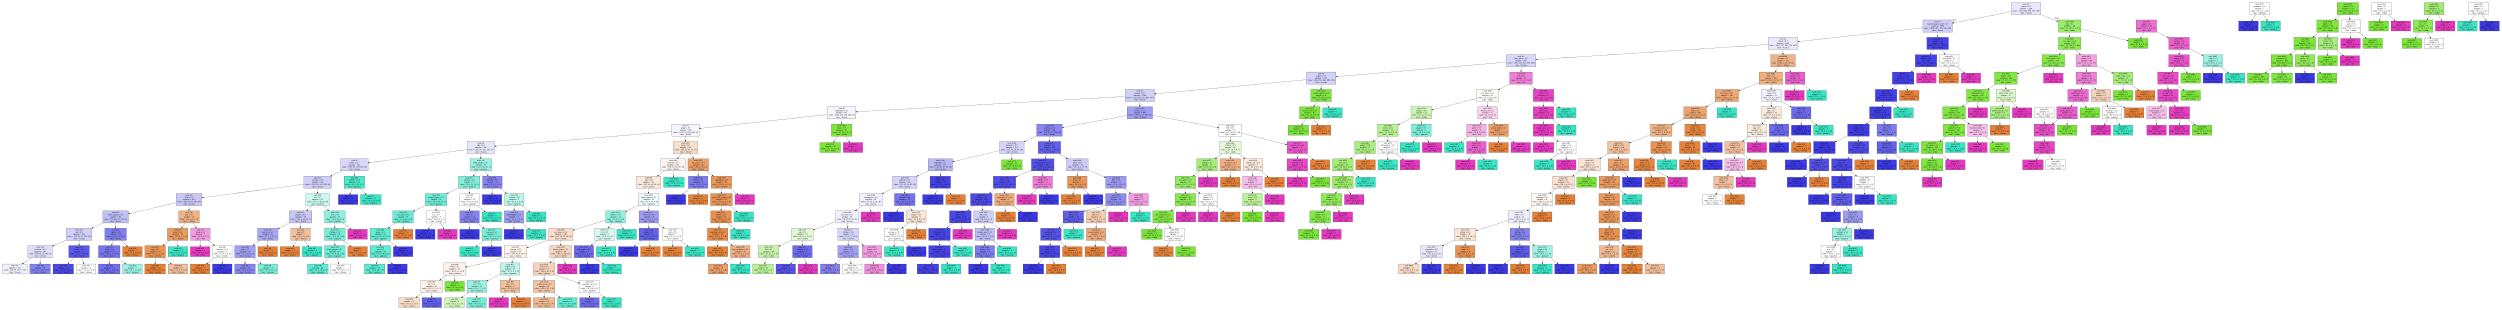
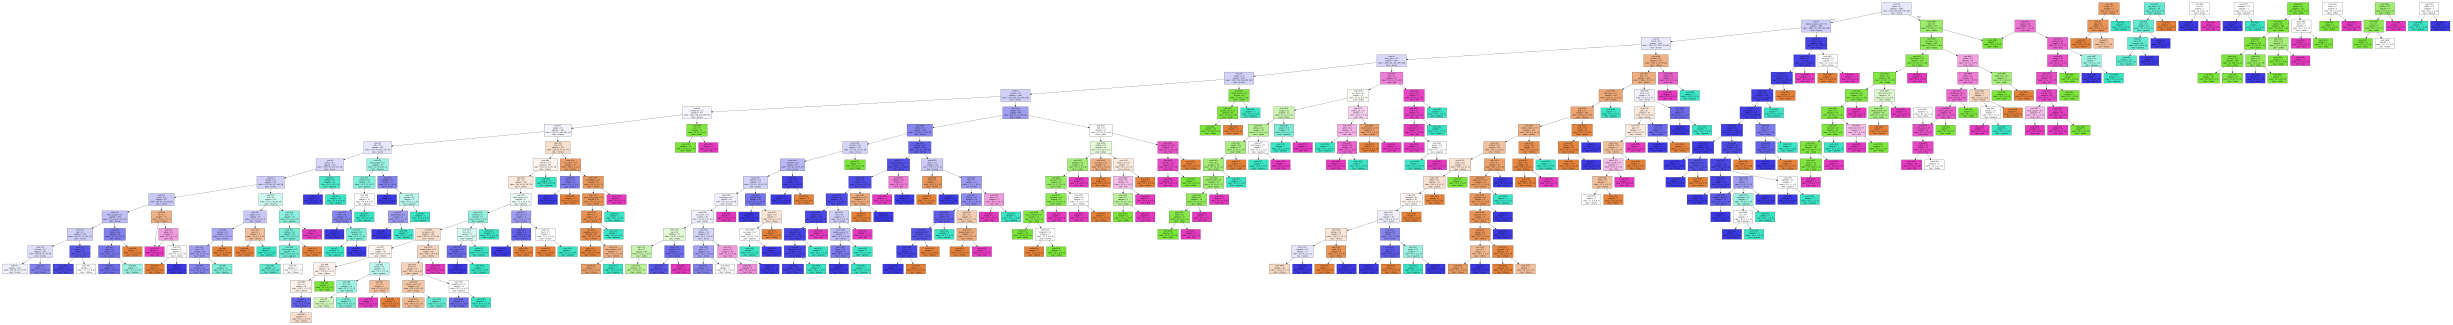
(1043, 187) -> (898, 187)
(436, 200) -> none
(1847, 208) -> (1732, 190)
(184, 225) -> (156, 234)
(420, 295) -> (301, 309)
